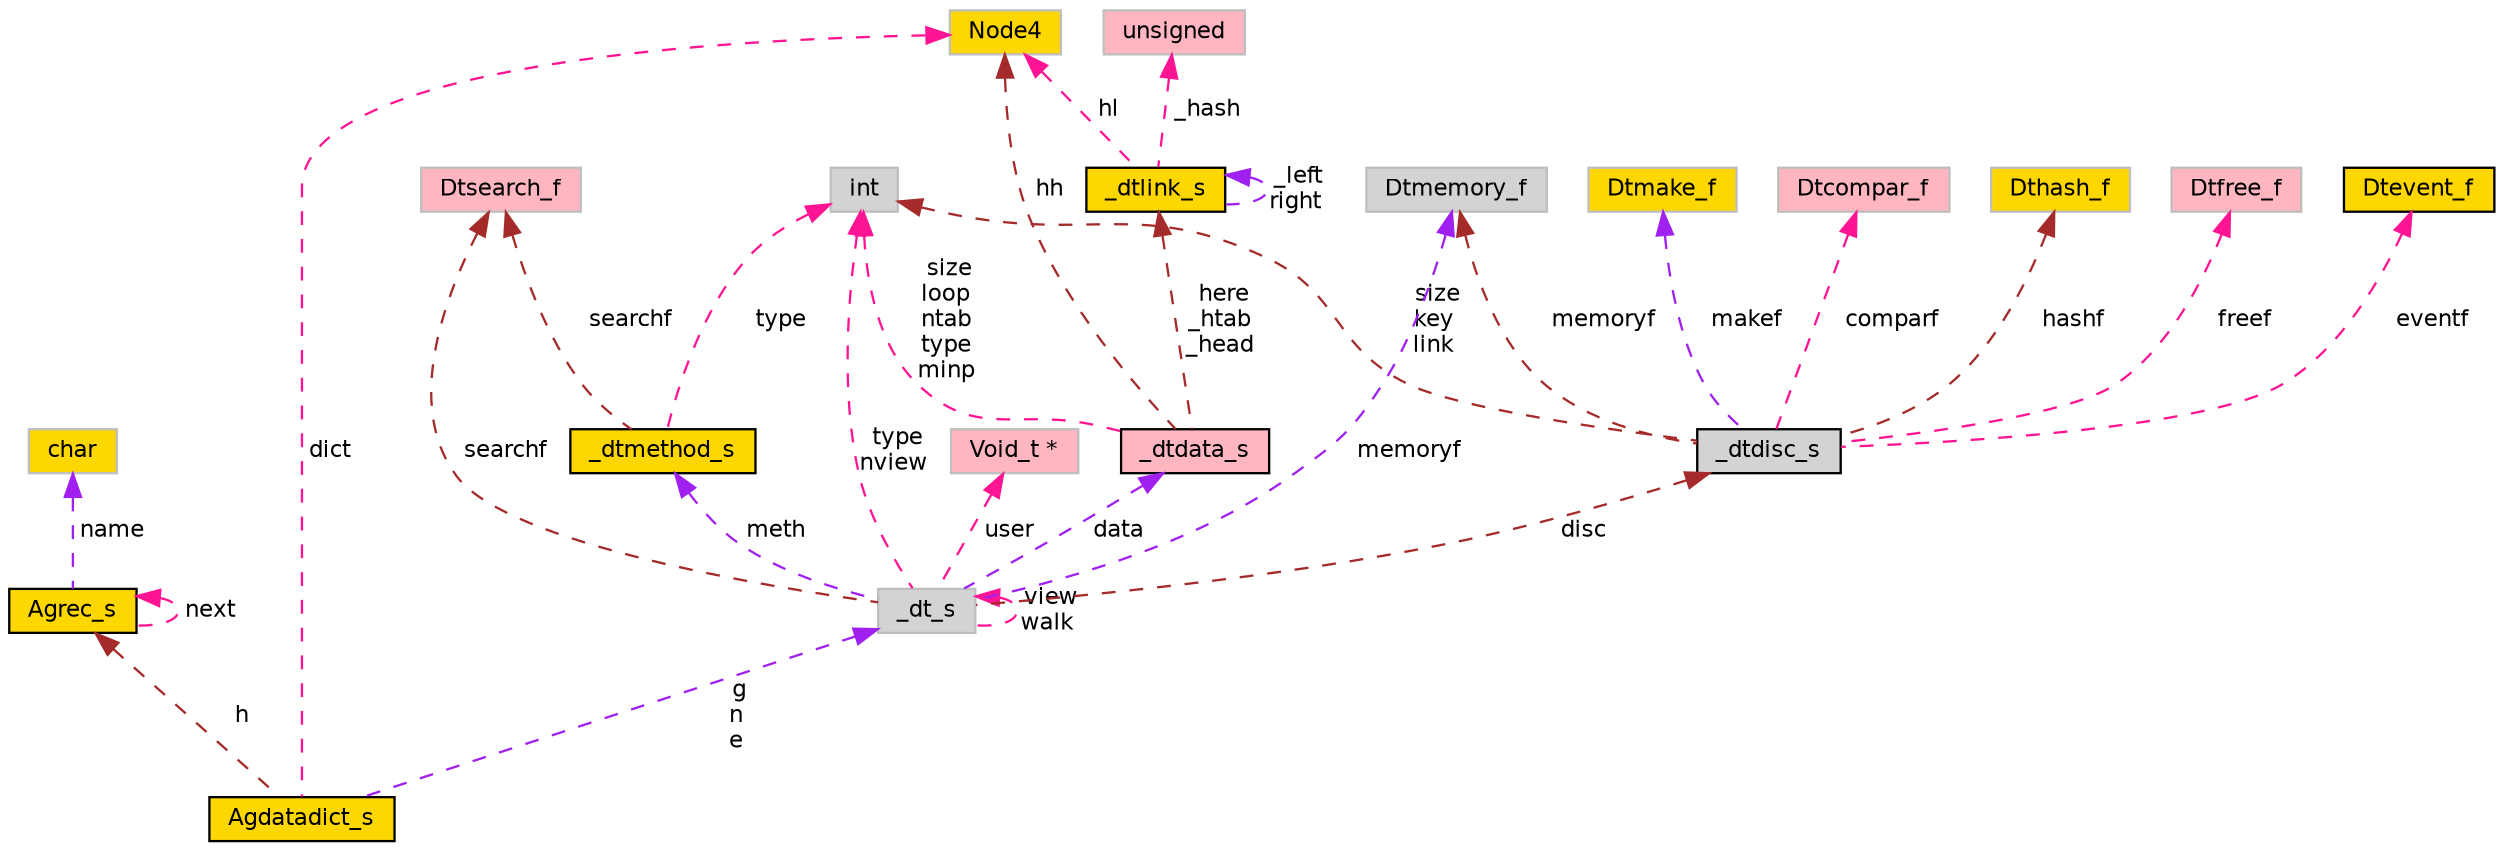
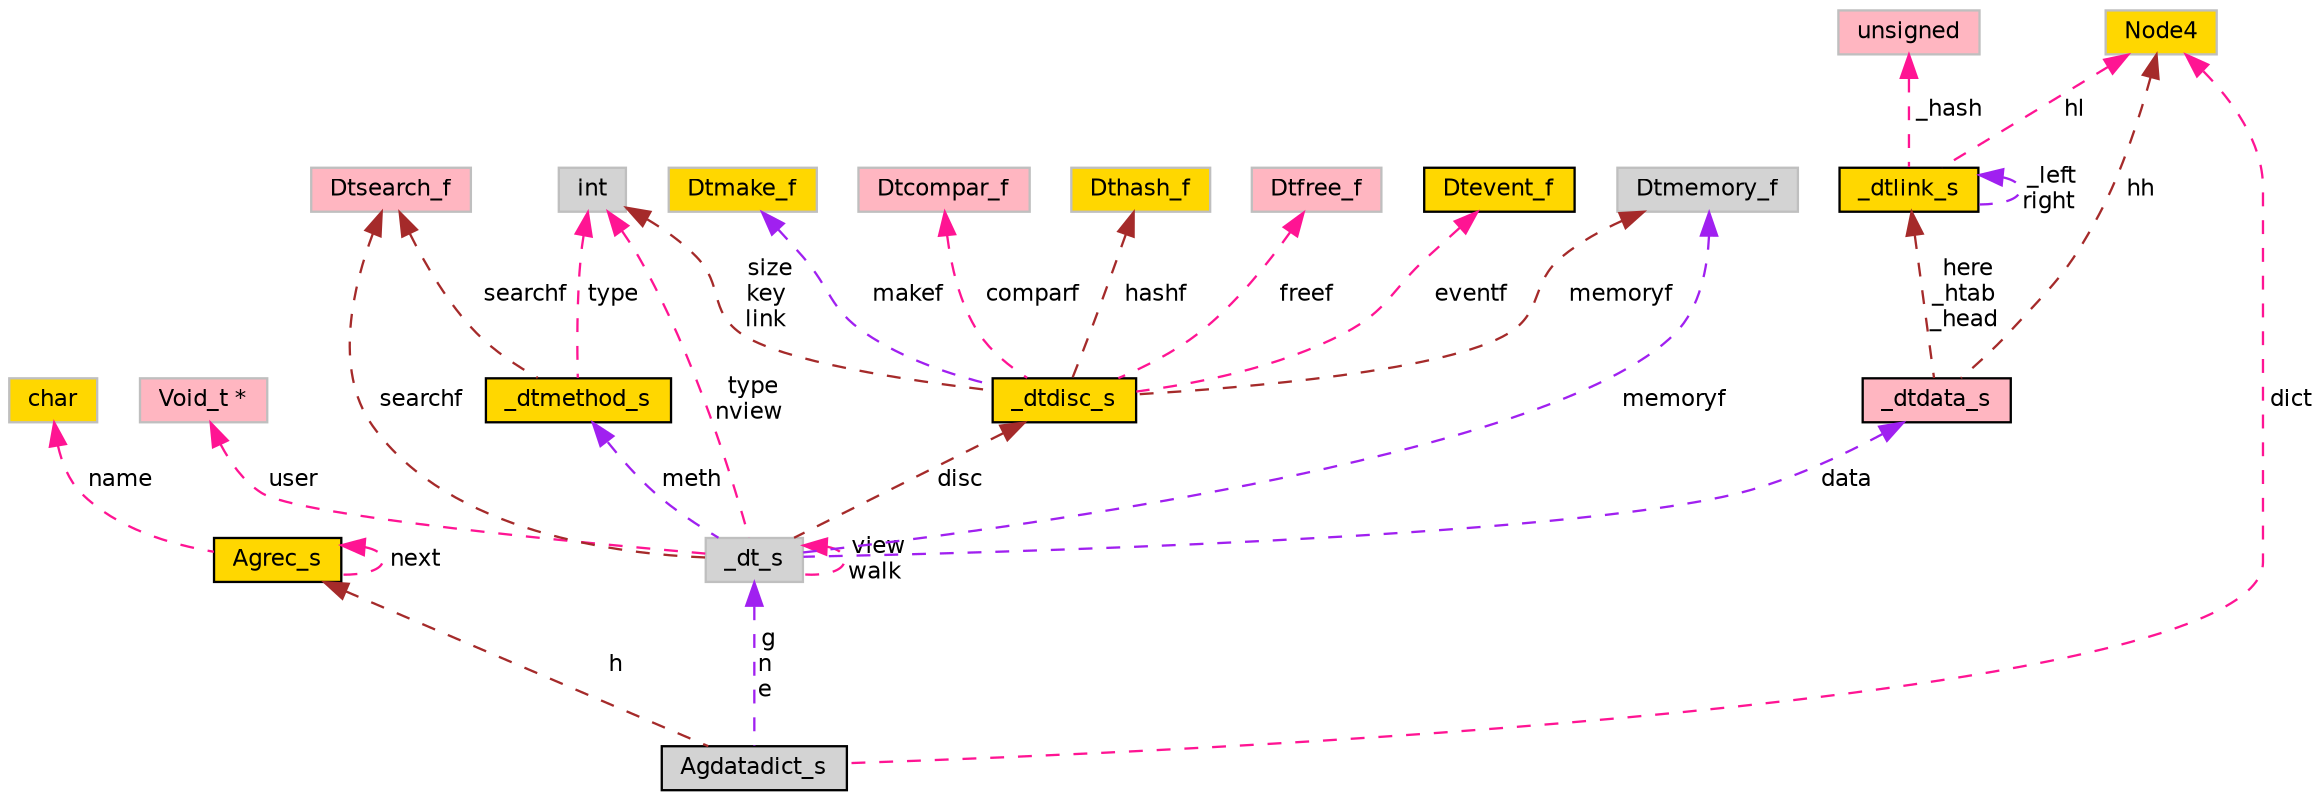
(938, 401) -> none
(1769, 451) -> (1064, 400)
(73, 543) -> (119, 521)
(302, 819) -> (754, 768)
